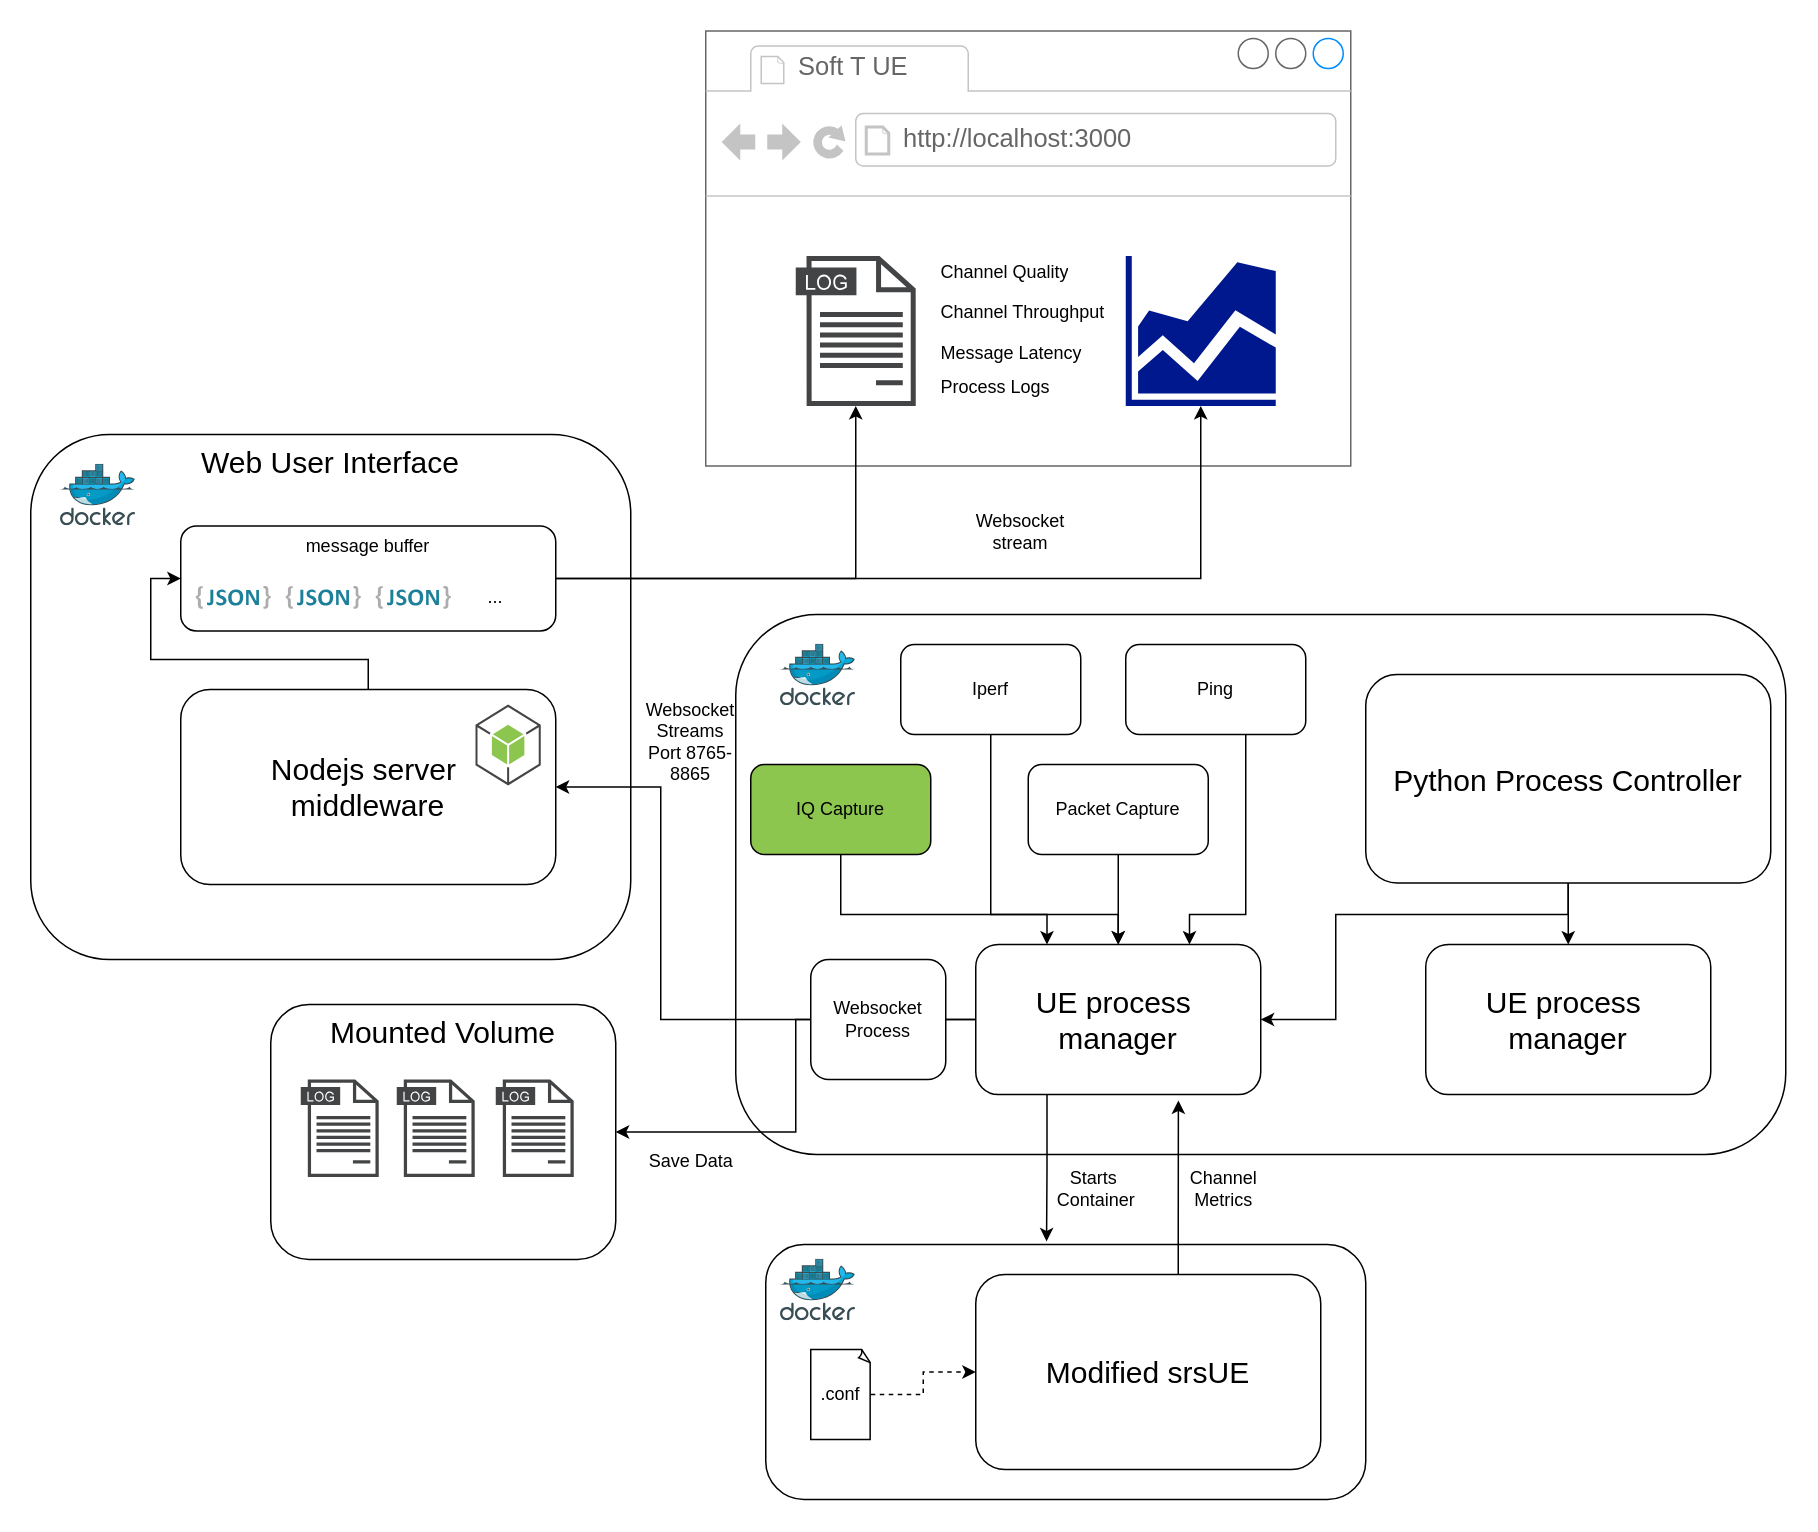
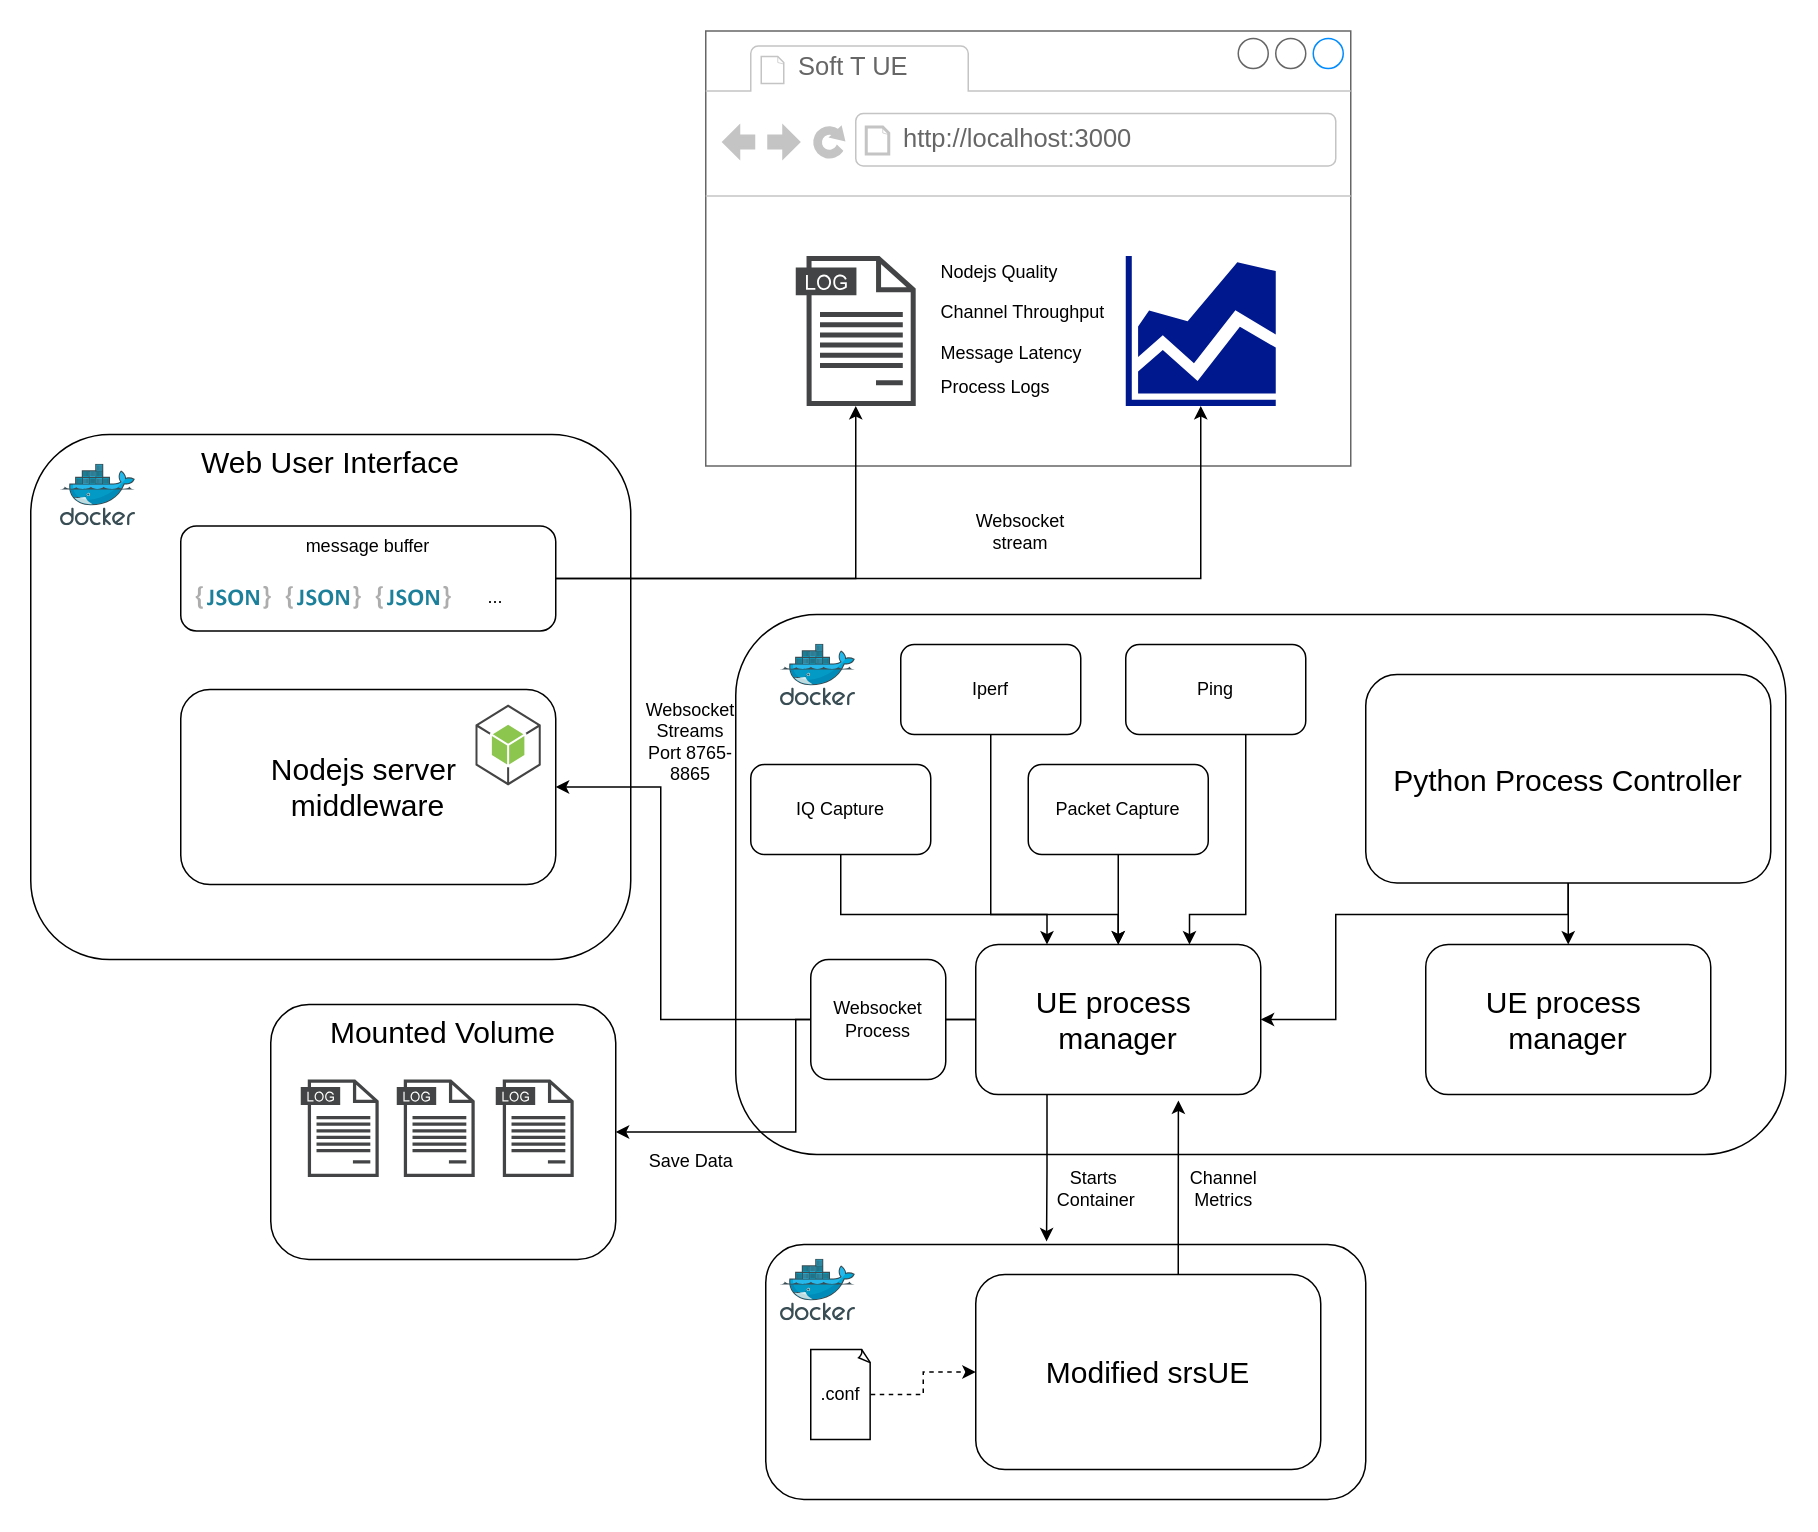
(1007, 272) -> (1005, 272)
(224, 659) -> none
(841, 809) -> (841, 809)
